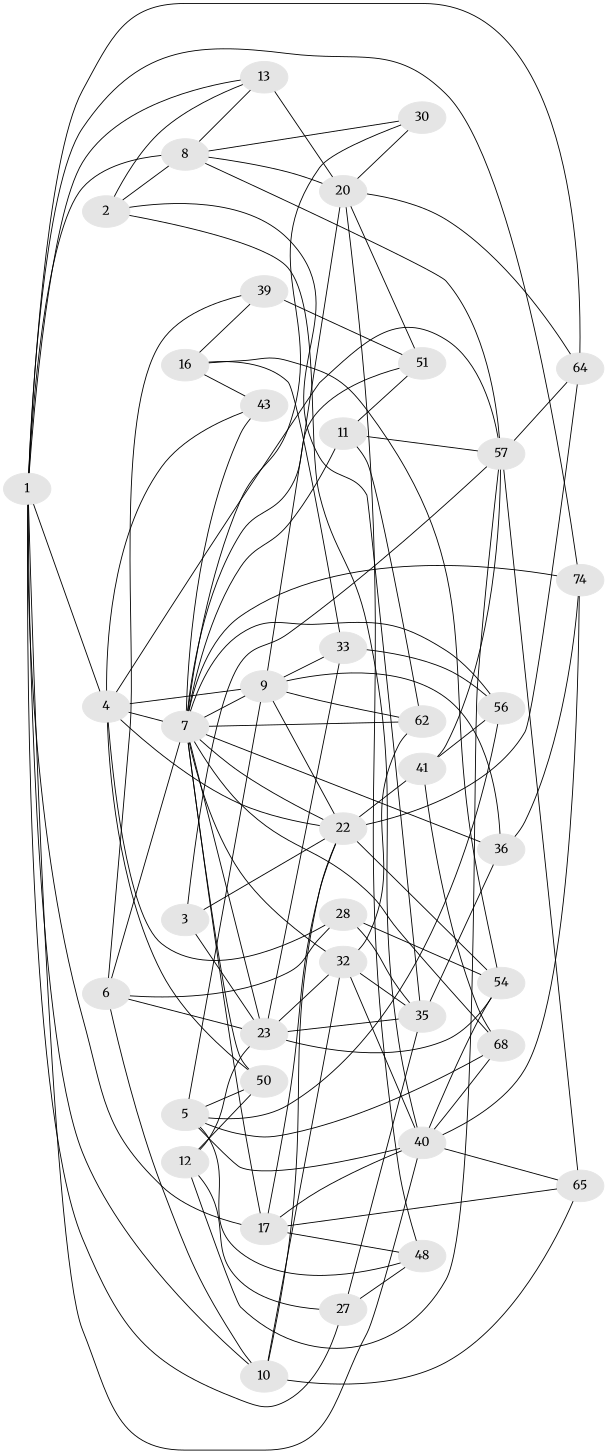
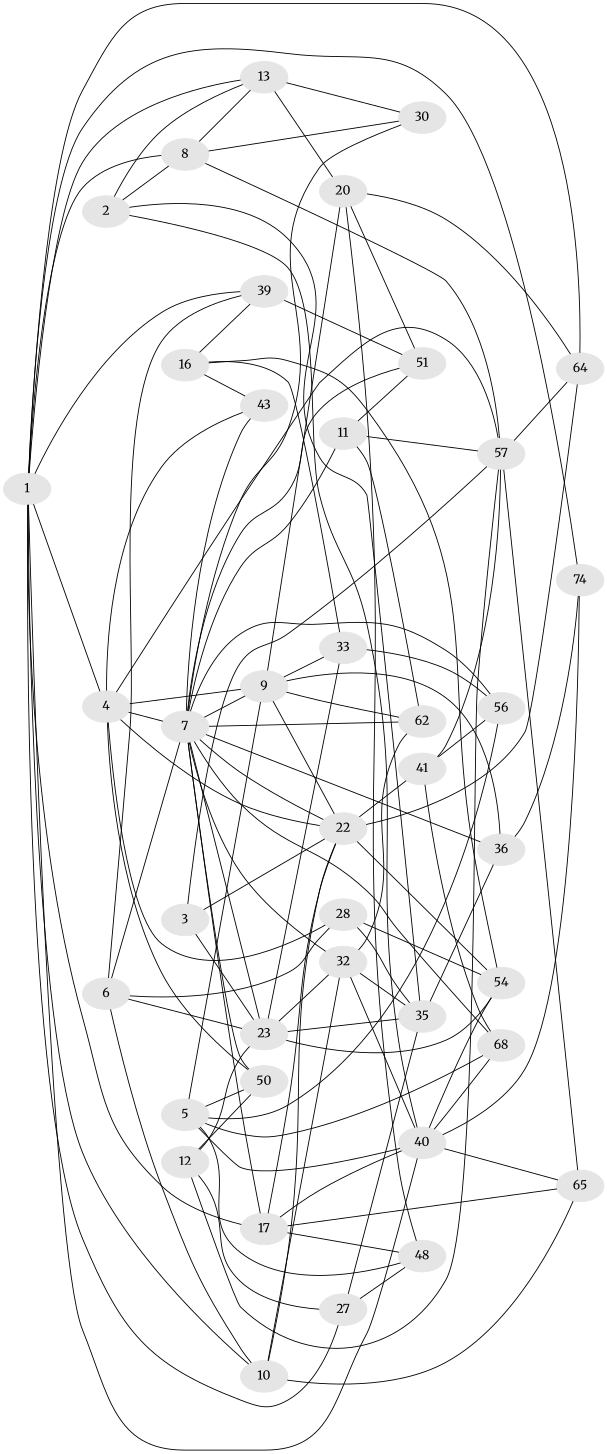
(383, 154) -> (343, 97)
(266, 167) -> none
none -> (114, 353)
(340, 576) -> none
